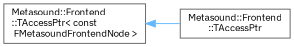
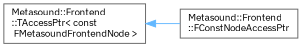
(235, 24) -> (239, 24)
